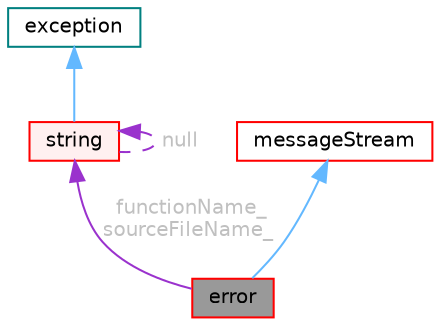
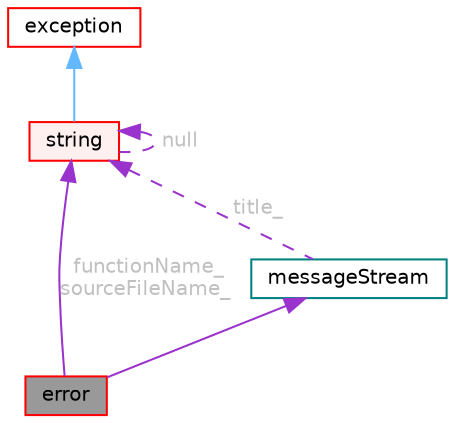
(74, 27) -> (74, 27)
(335, 141) -> (349, 279)
none -> (221, 215)
(290, 232) -> (197, 341)
